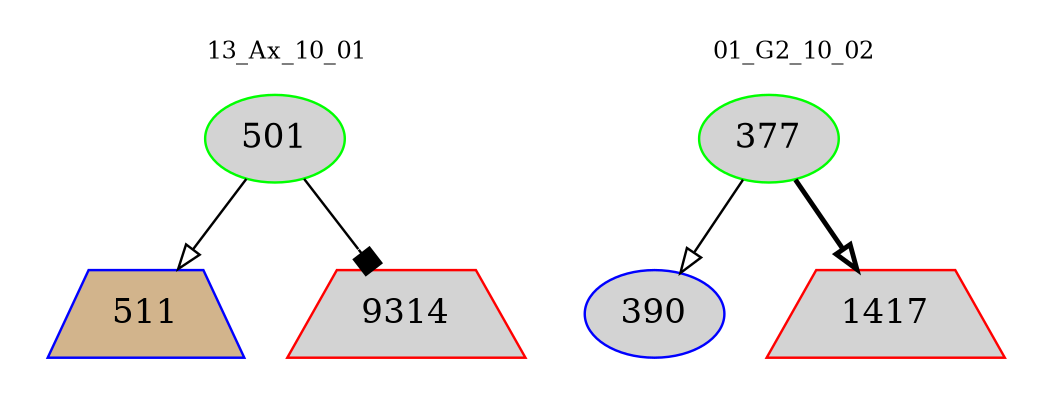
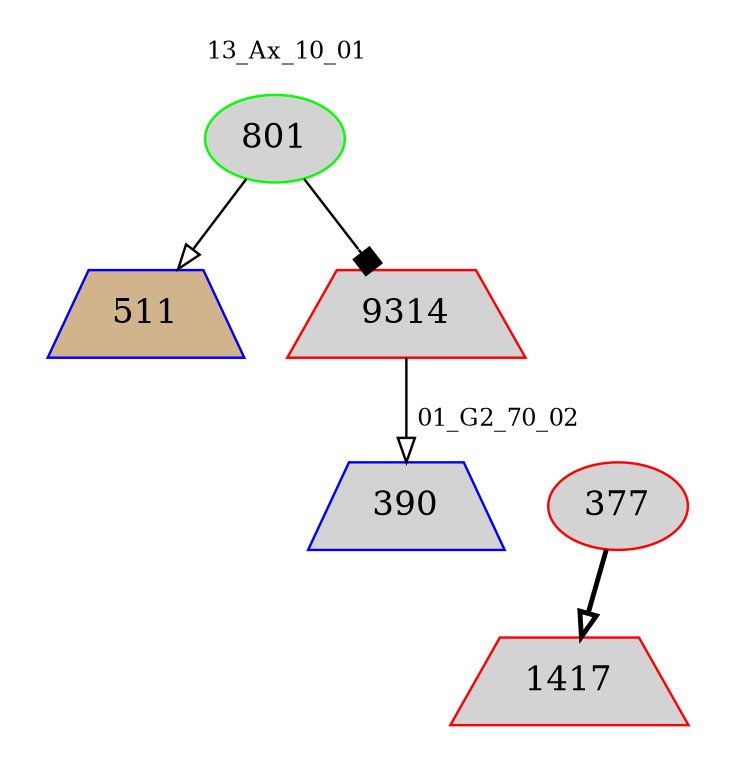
(794, 52) -> (499, 420)
(275, 139) -> (275, 139)
(769, 139) -> (618, 506)
(719, 216) -> (406, 411)
(655, 314) -> (406, 506)
